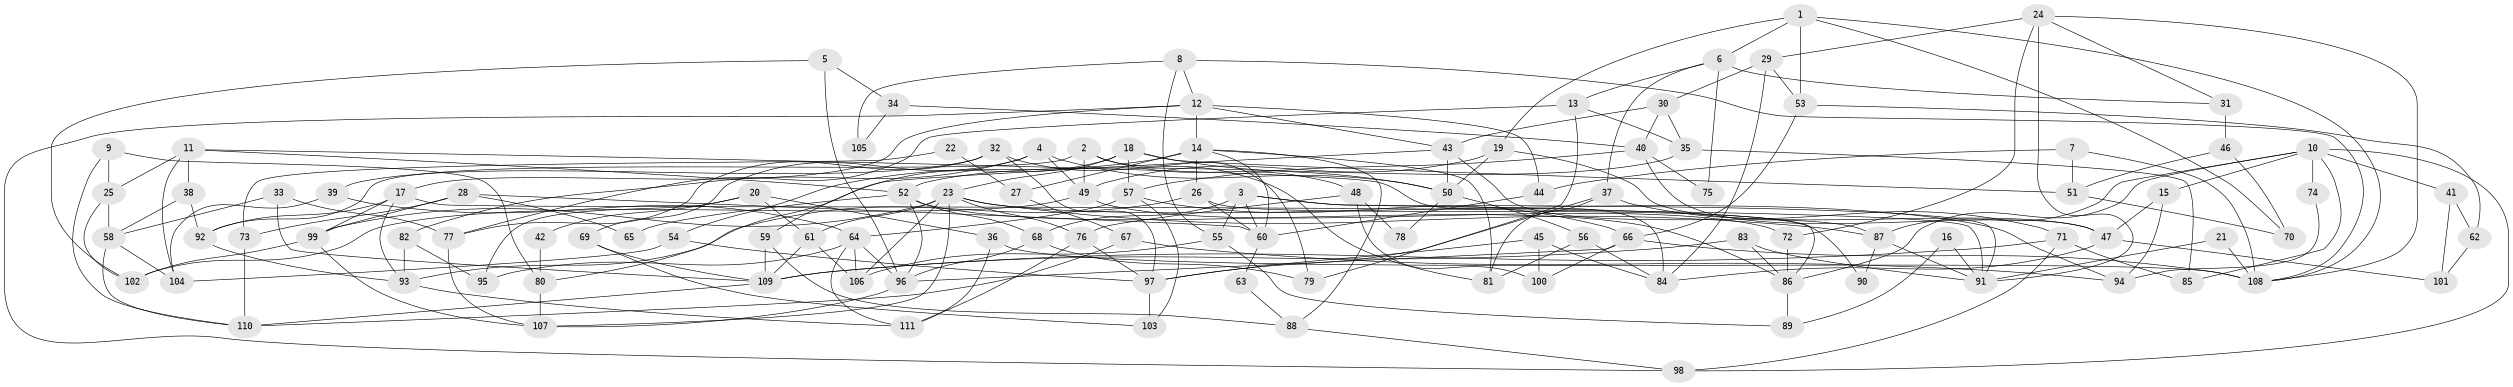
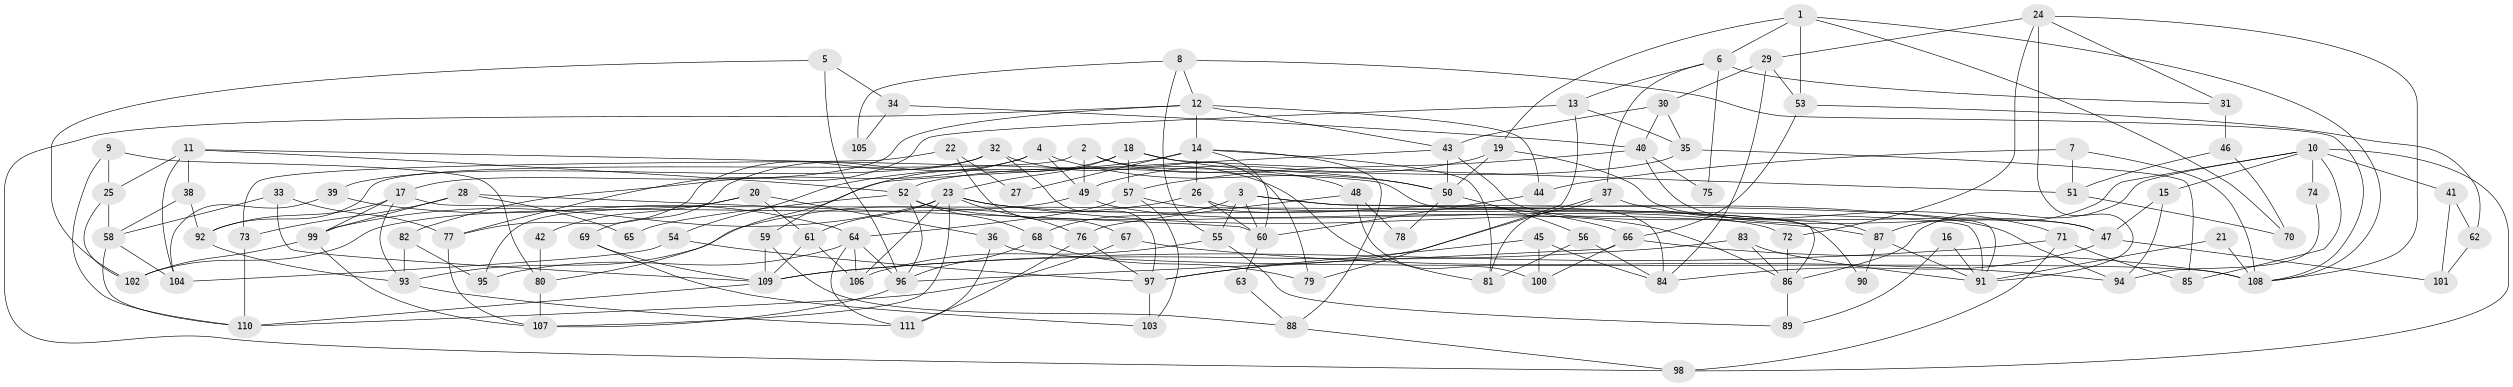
(1072, 215) -> (987, 199)
